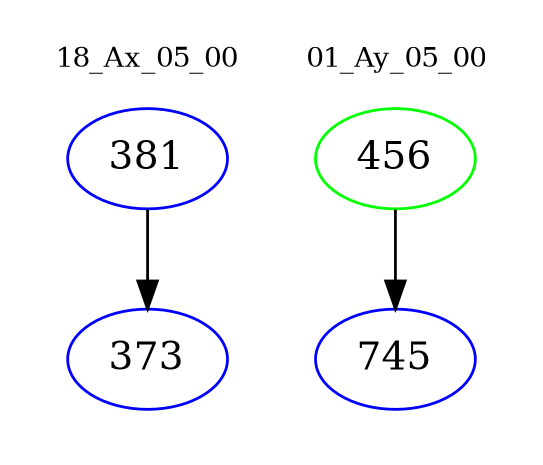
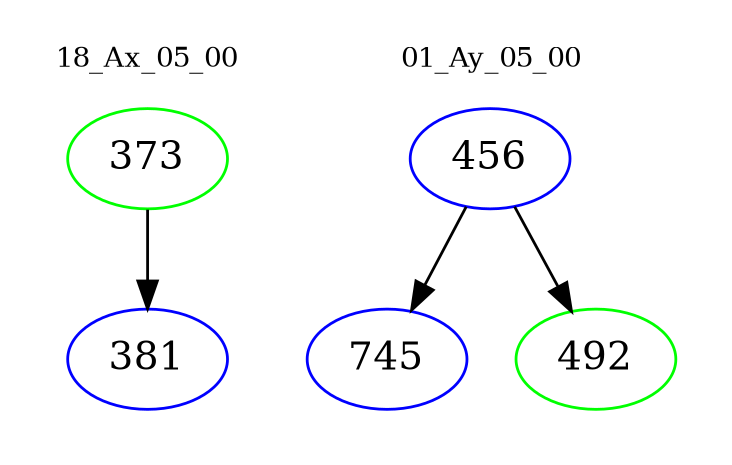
(395, 159) -> (490, 159)
(148, 245) -> (148, 245)
(148, 359) -> (148, 159)
none -> (596, 359)
